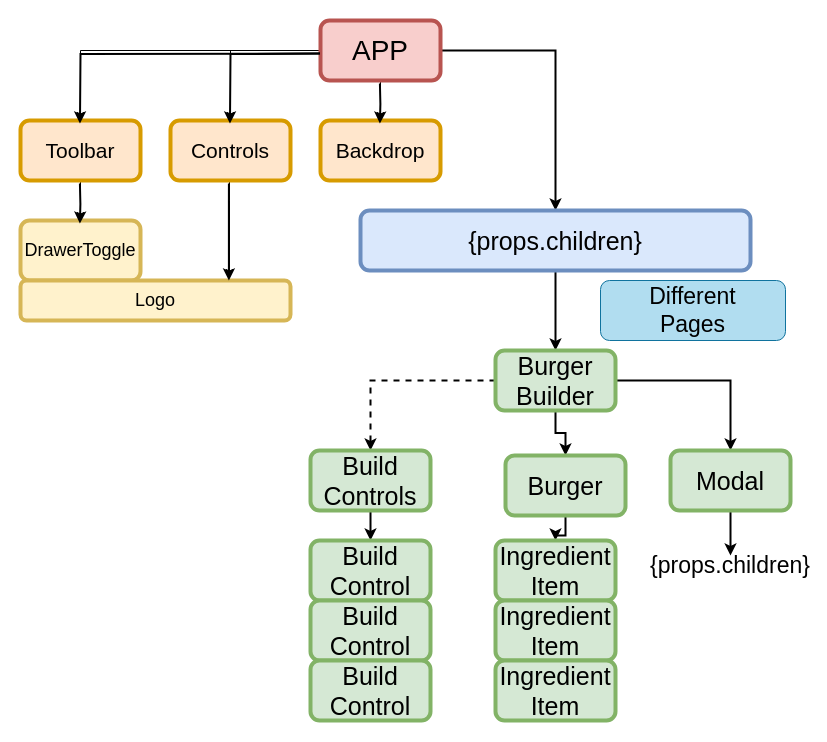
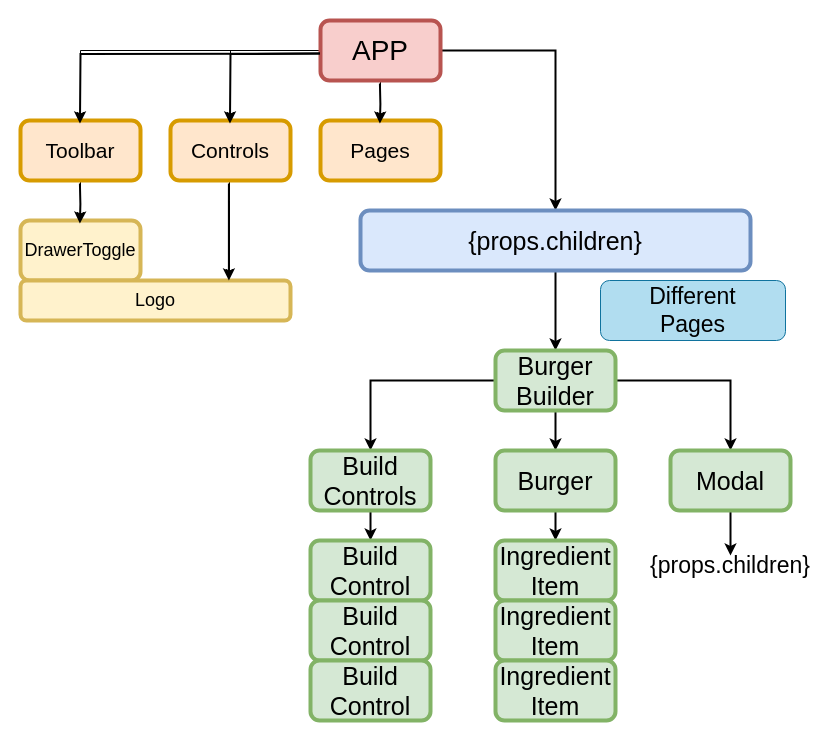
(381, 151) -> (381, 151)
(404, 381) -> (404, 381)
(566, 486) -> (556, 481)
